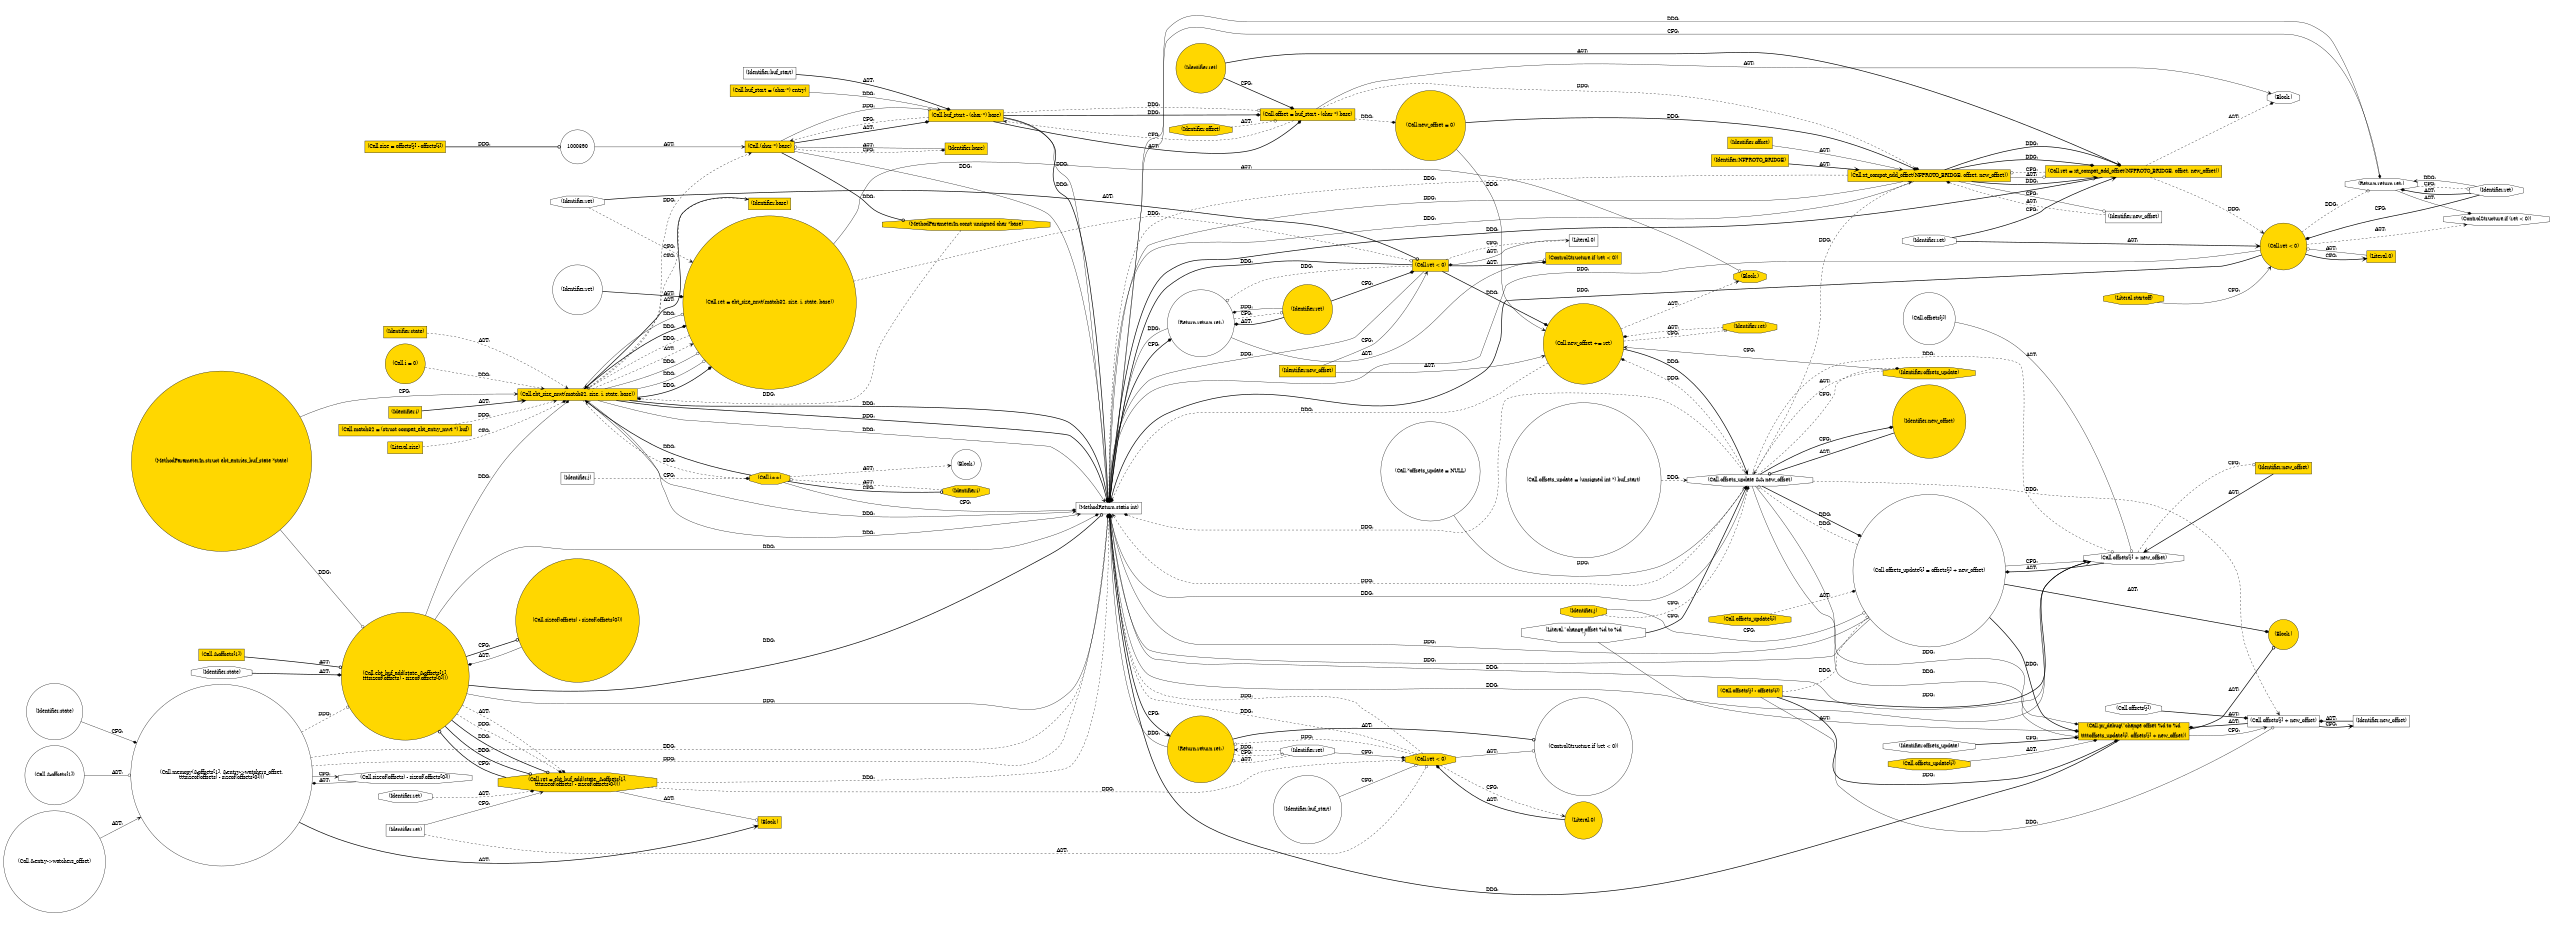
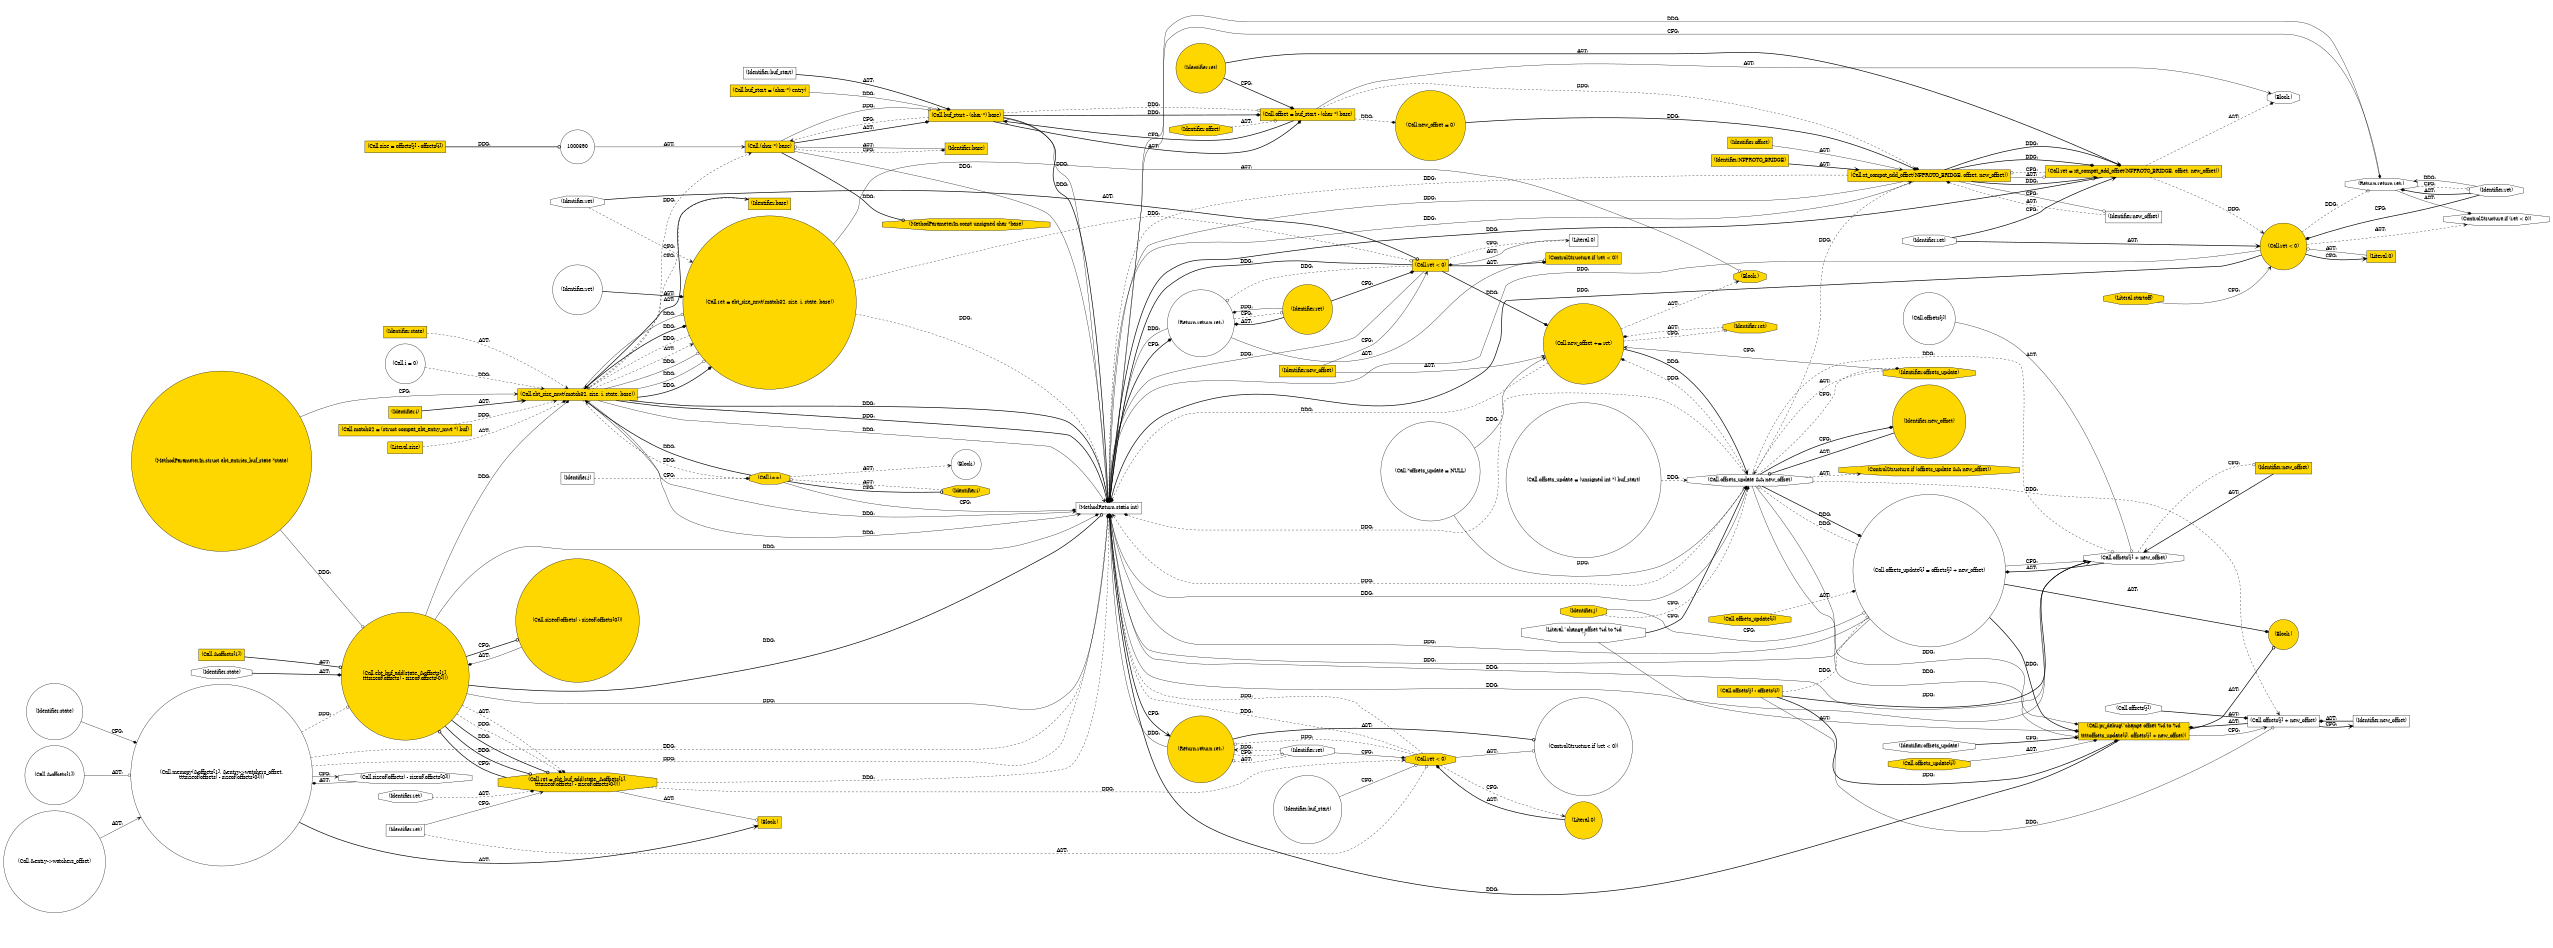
(1144, 137) -> (1144, 137)
(1502, 242) -> (1503, 400)
(405, 364) -> (405, 364)
none -> (1014, 369)
(849, 400) -> none
(485, 431) -> (485, 431)
none -> (1929, 470)
